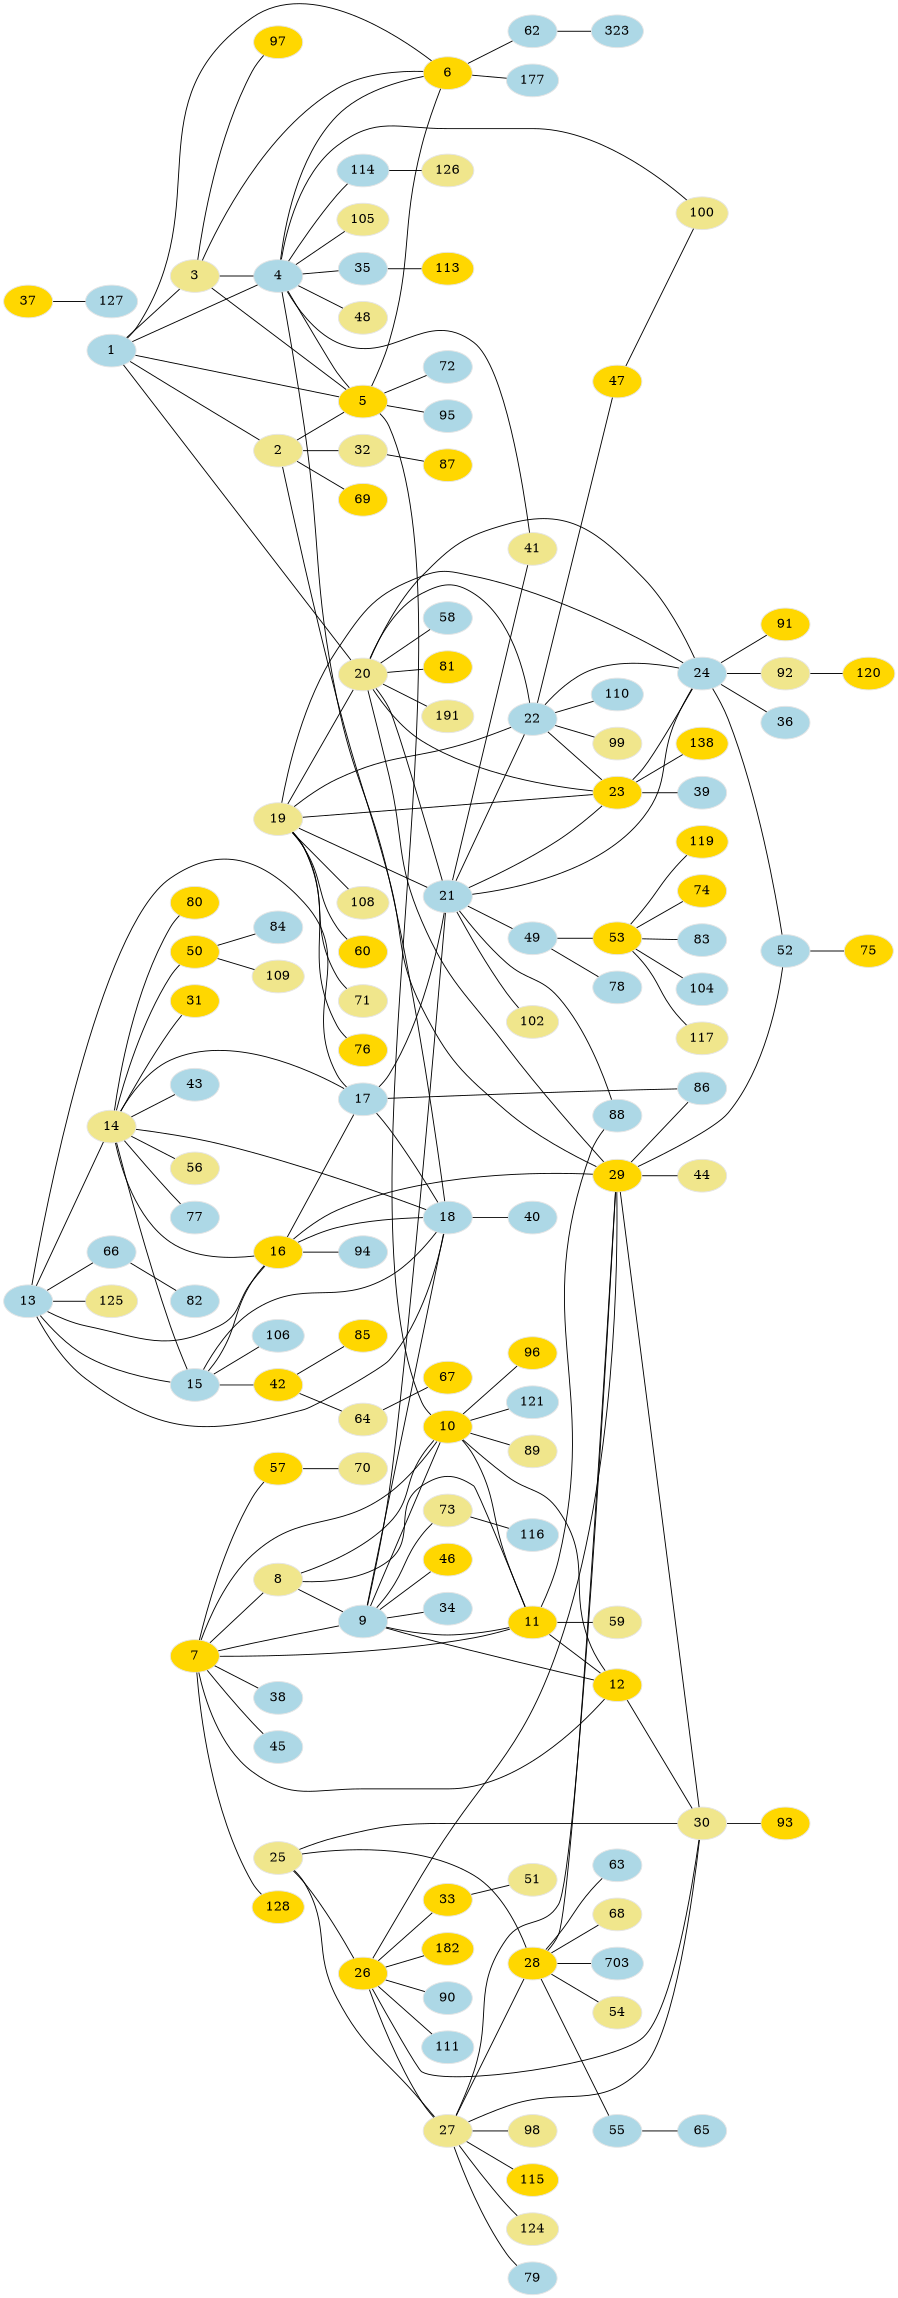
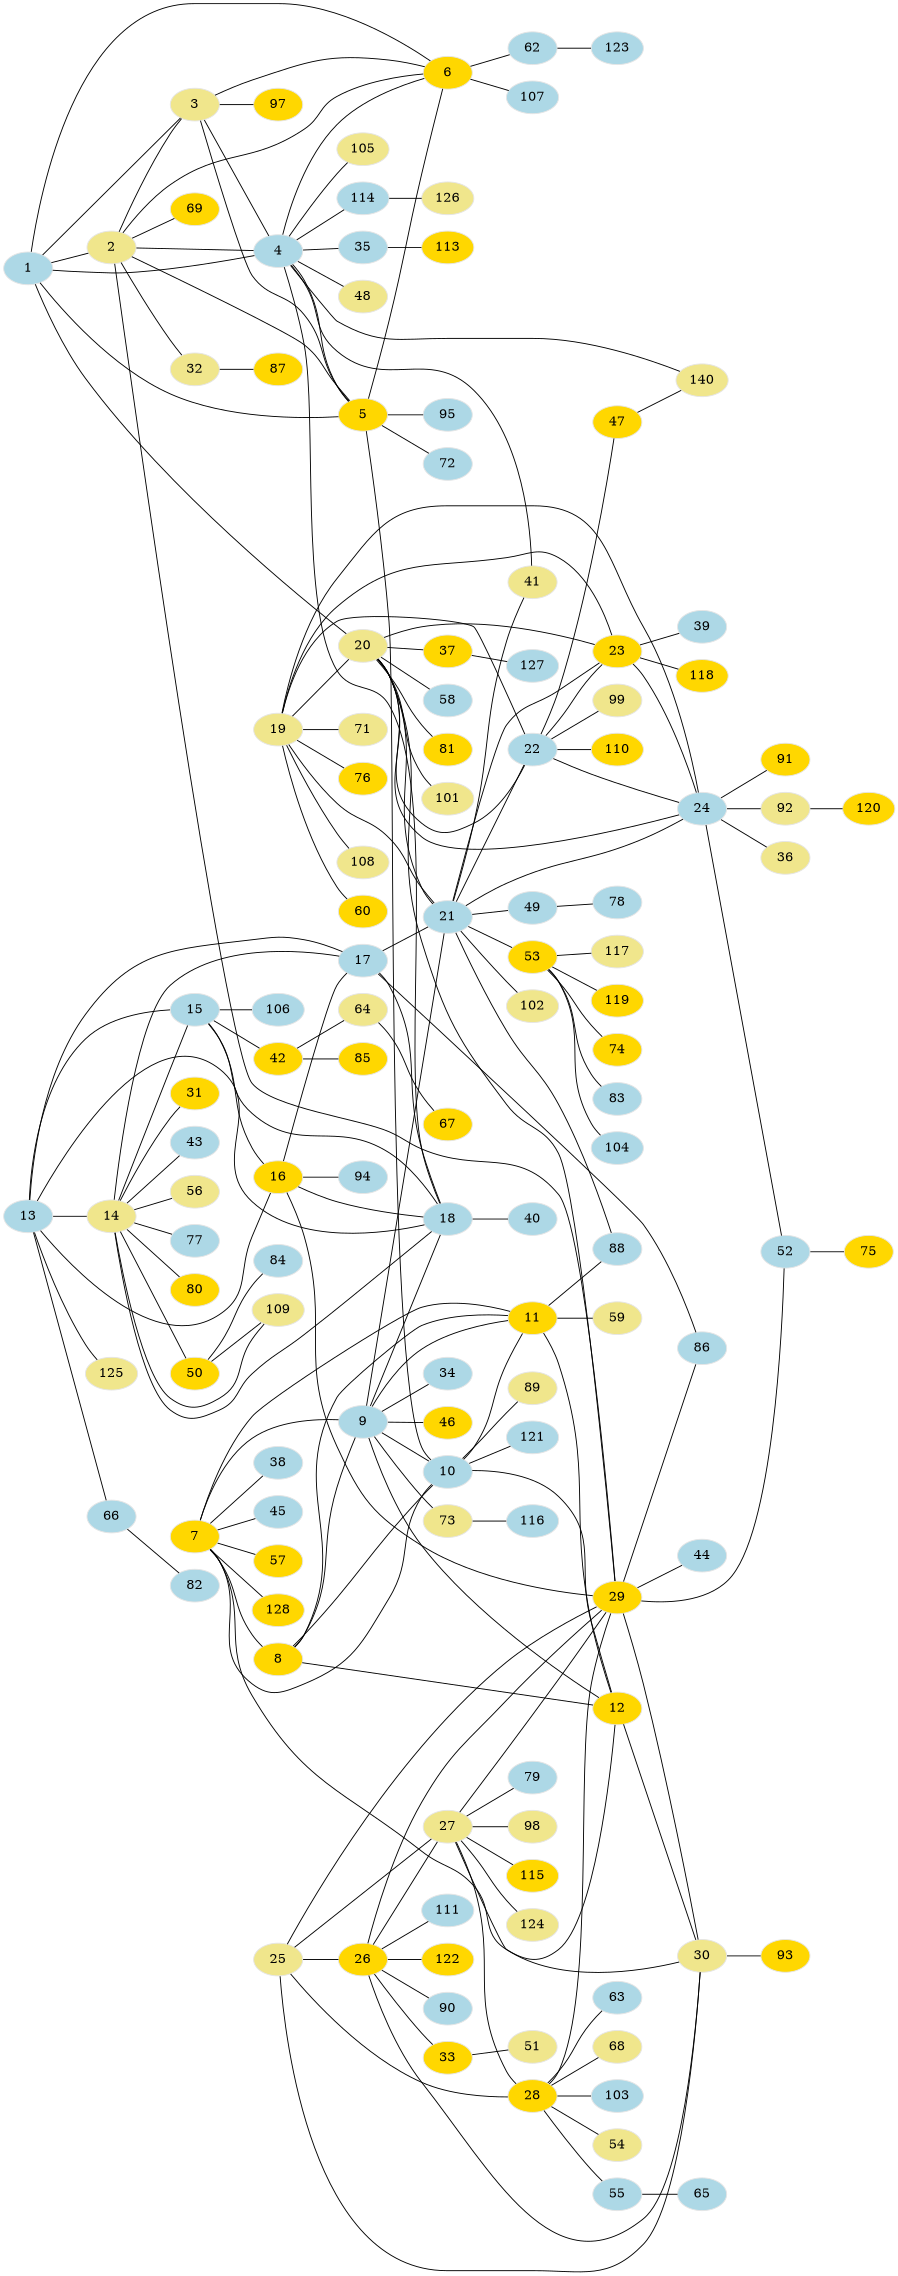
(617, 31) -> (617, 48)
(533, 80) -> (533, 97)
none -> (270, 147)
none -> (147, 173)
(702, 213) -> (702, 380)
none -> (195, 249)
none -> (405, 649)
(617, 694) -> (617, 750)
(448, 716) -> (448, 799)
(785, 723) -> (785, 858)
(702, 744) -> (702, 676)
(575, 938) -> (490, 937)
(702, 1176) -> (702, 1556)
(159, 1233) -> (164, 1391)
(533, 1353) -> none
(448, 1427) -> (448, 1472)
(363, 1469) -> none
(278, 1580) -> (278, 1659)
none -> (448, 1684)
none -> (418, 1752)
(448, 1949) -> (448, 1960)
(617, 1964) -> (617, 2096)
